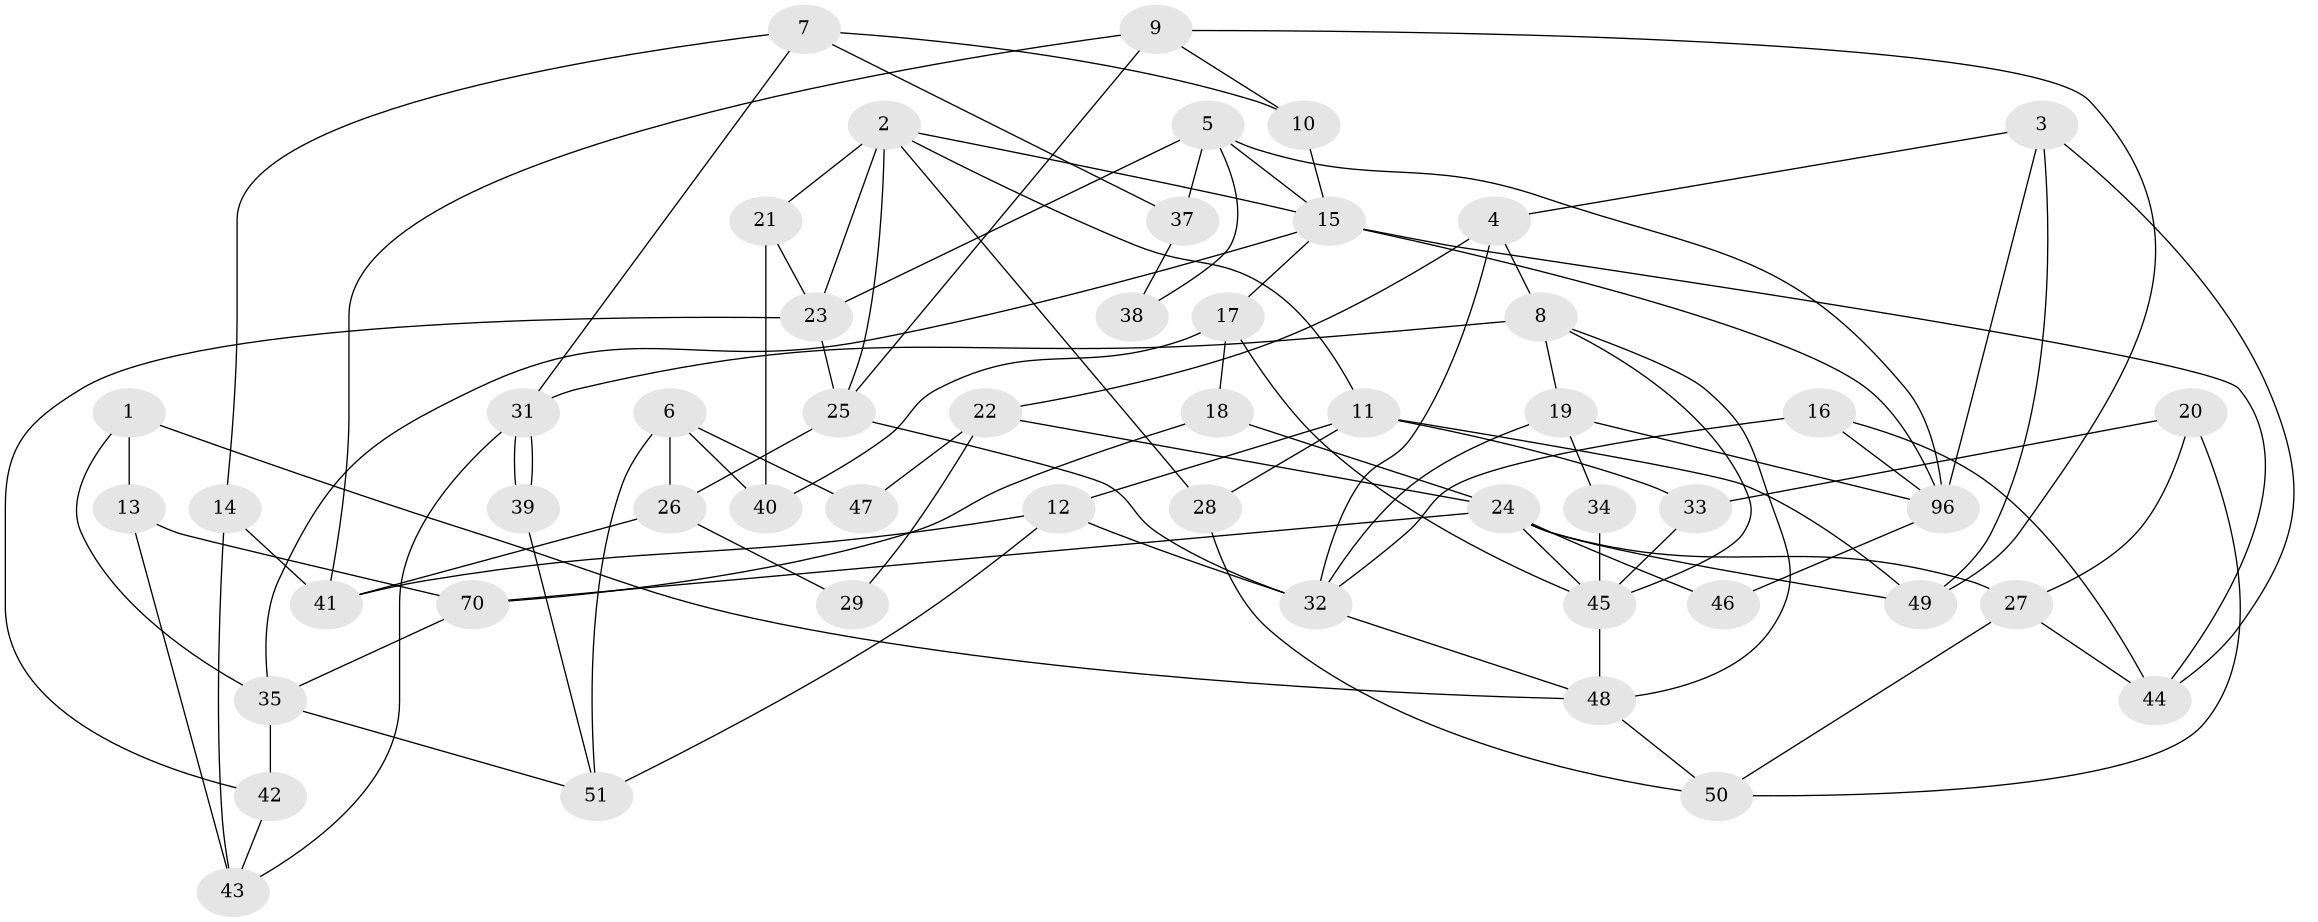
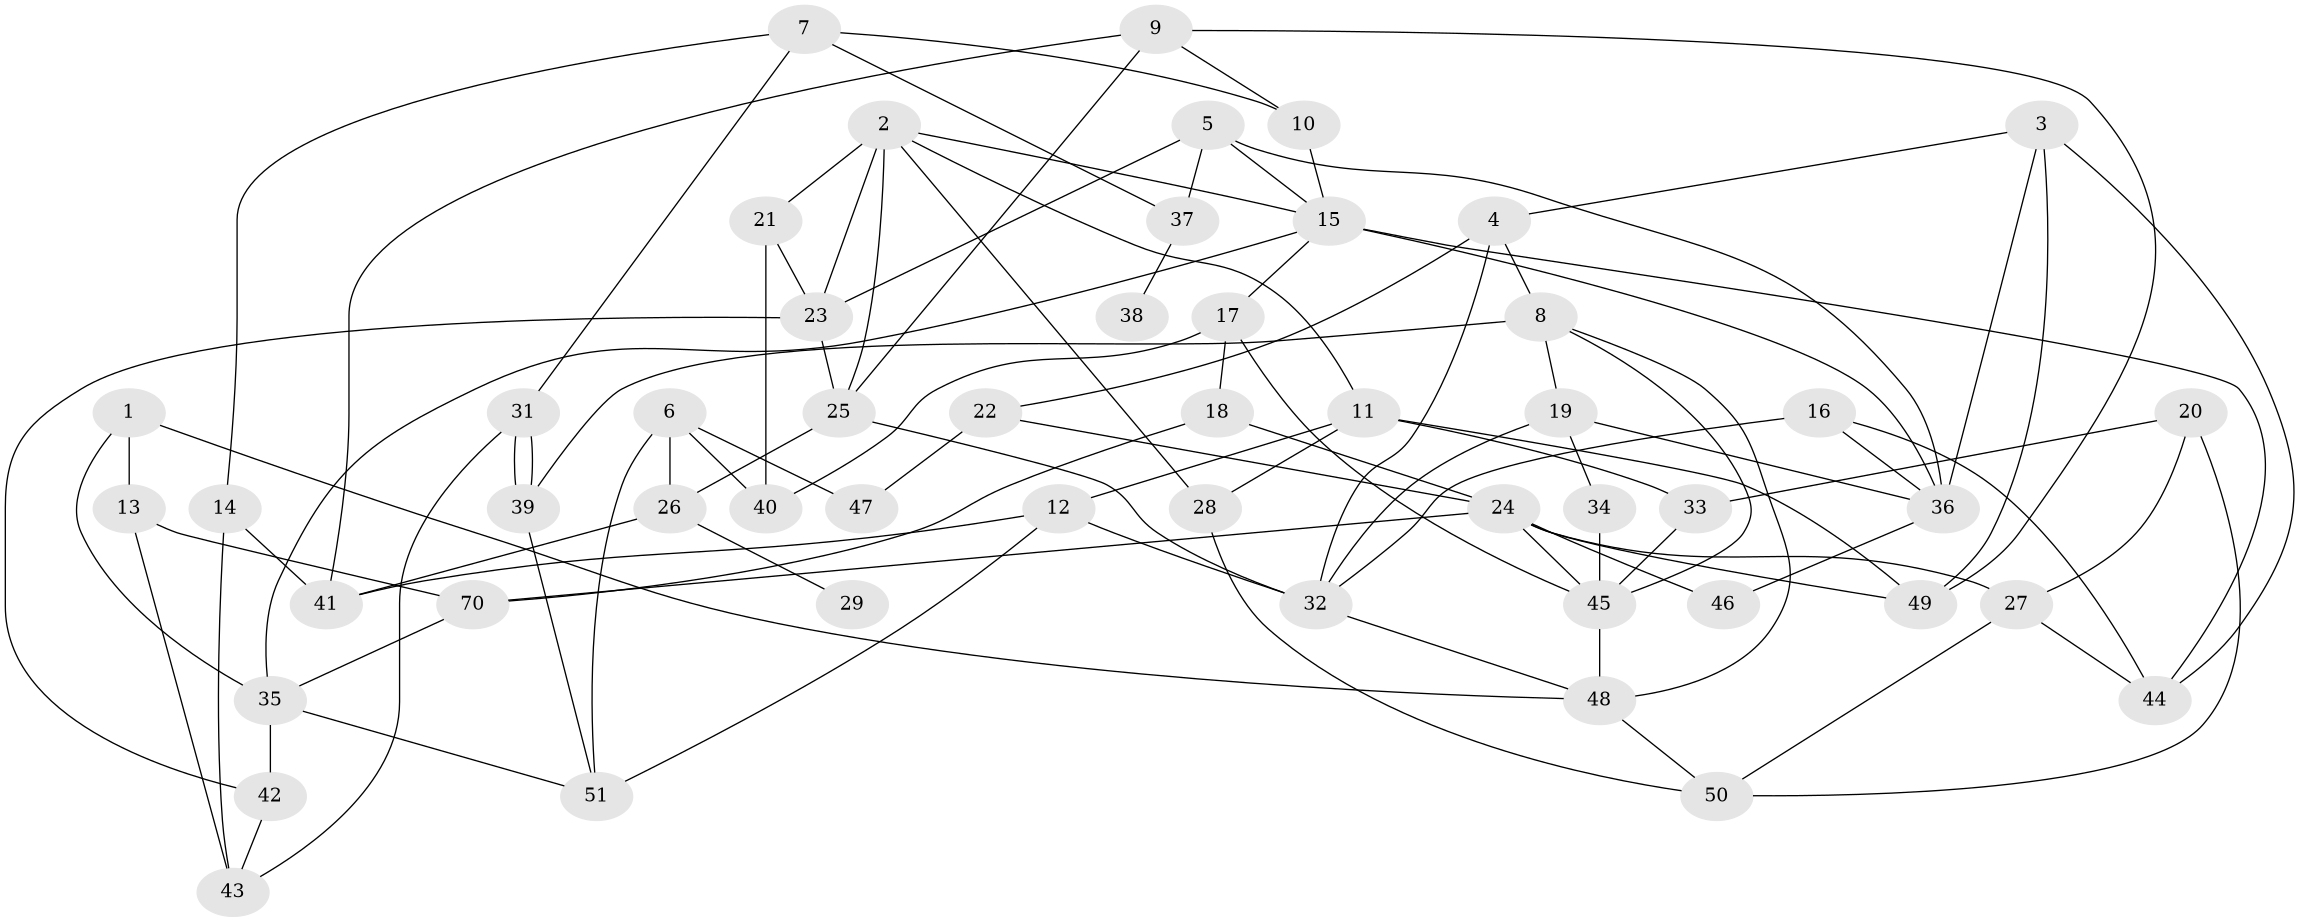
(1232, 241) -> none
(1027, 348) -> (997, 344)
(1943, 509) -> (1943, 509)
(924, 512) -> none
